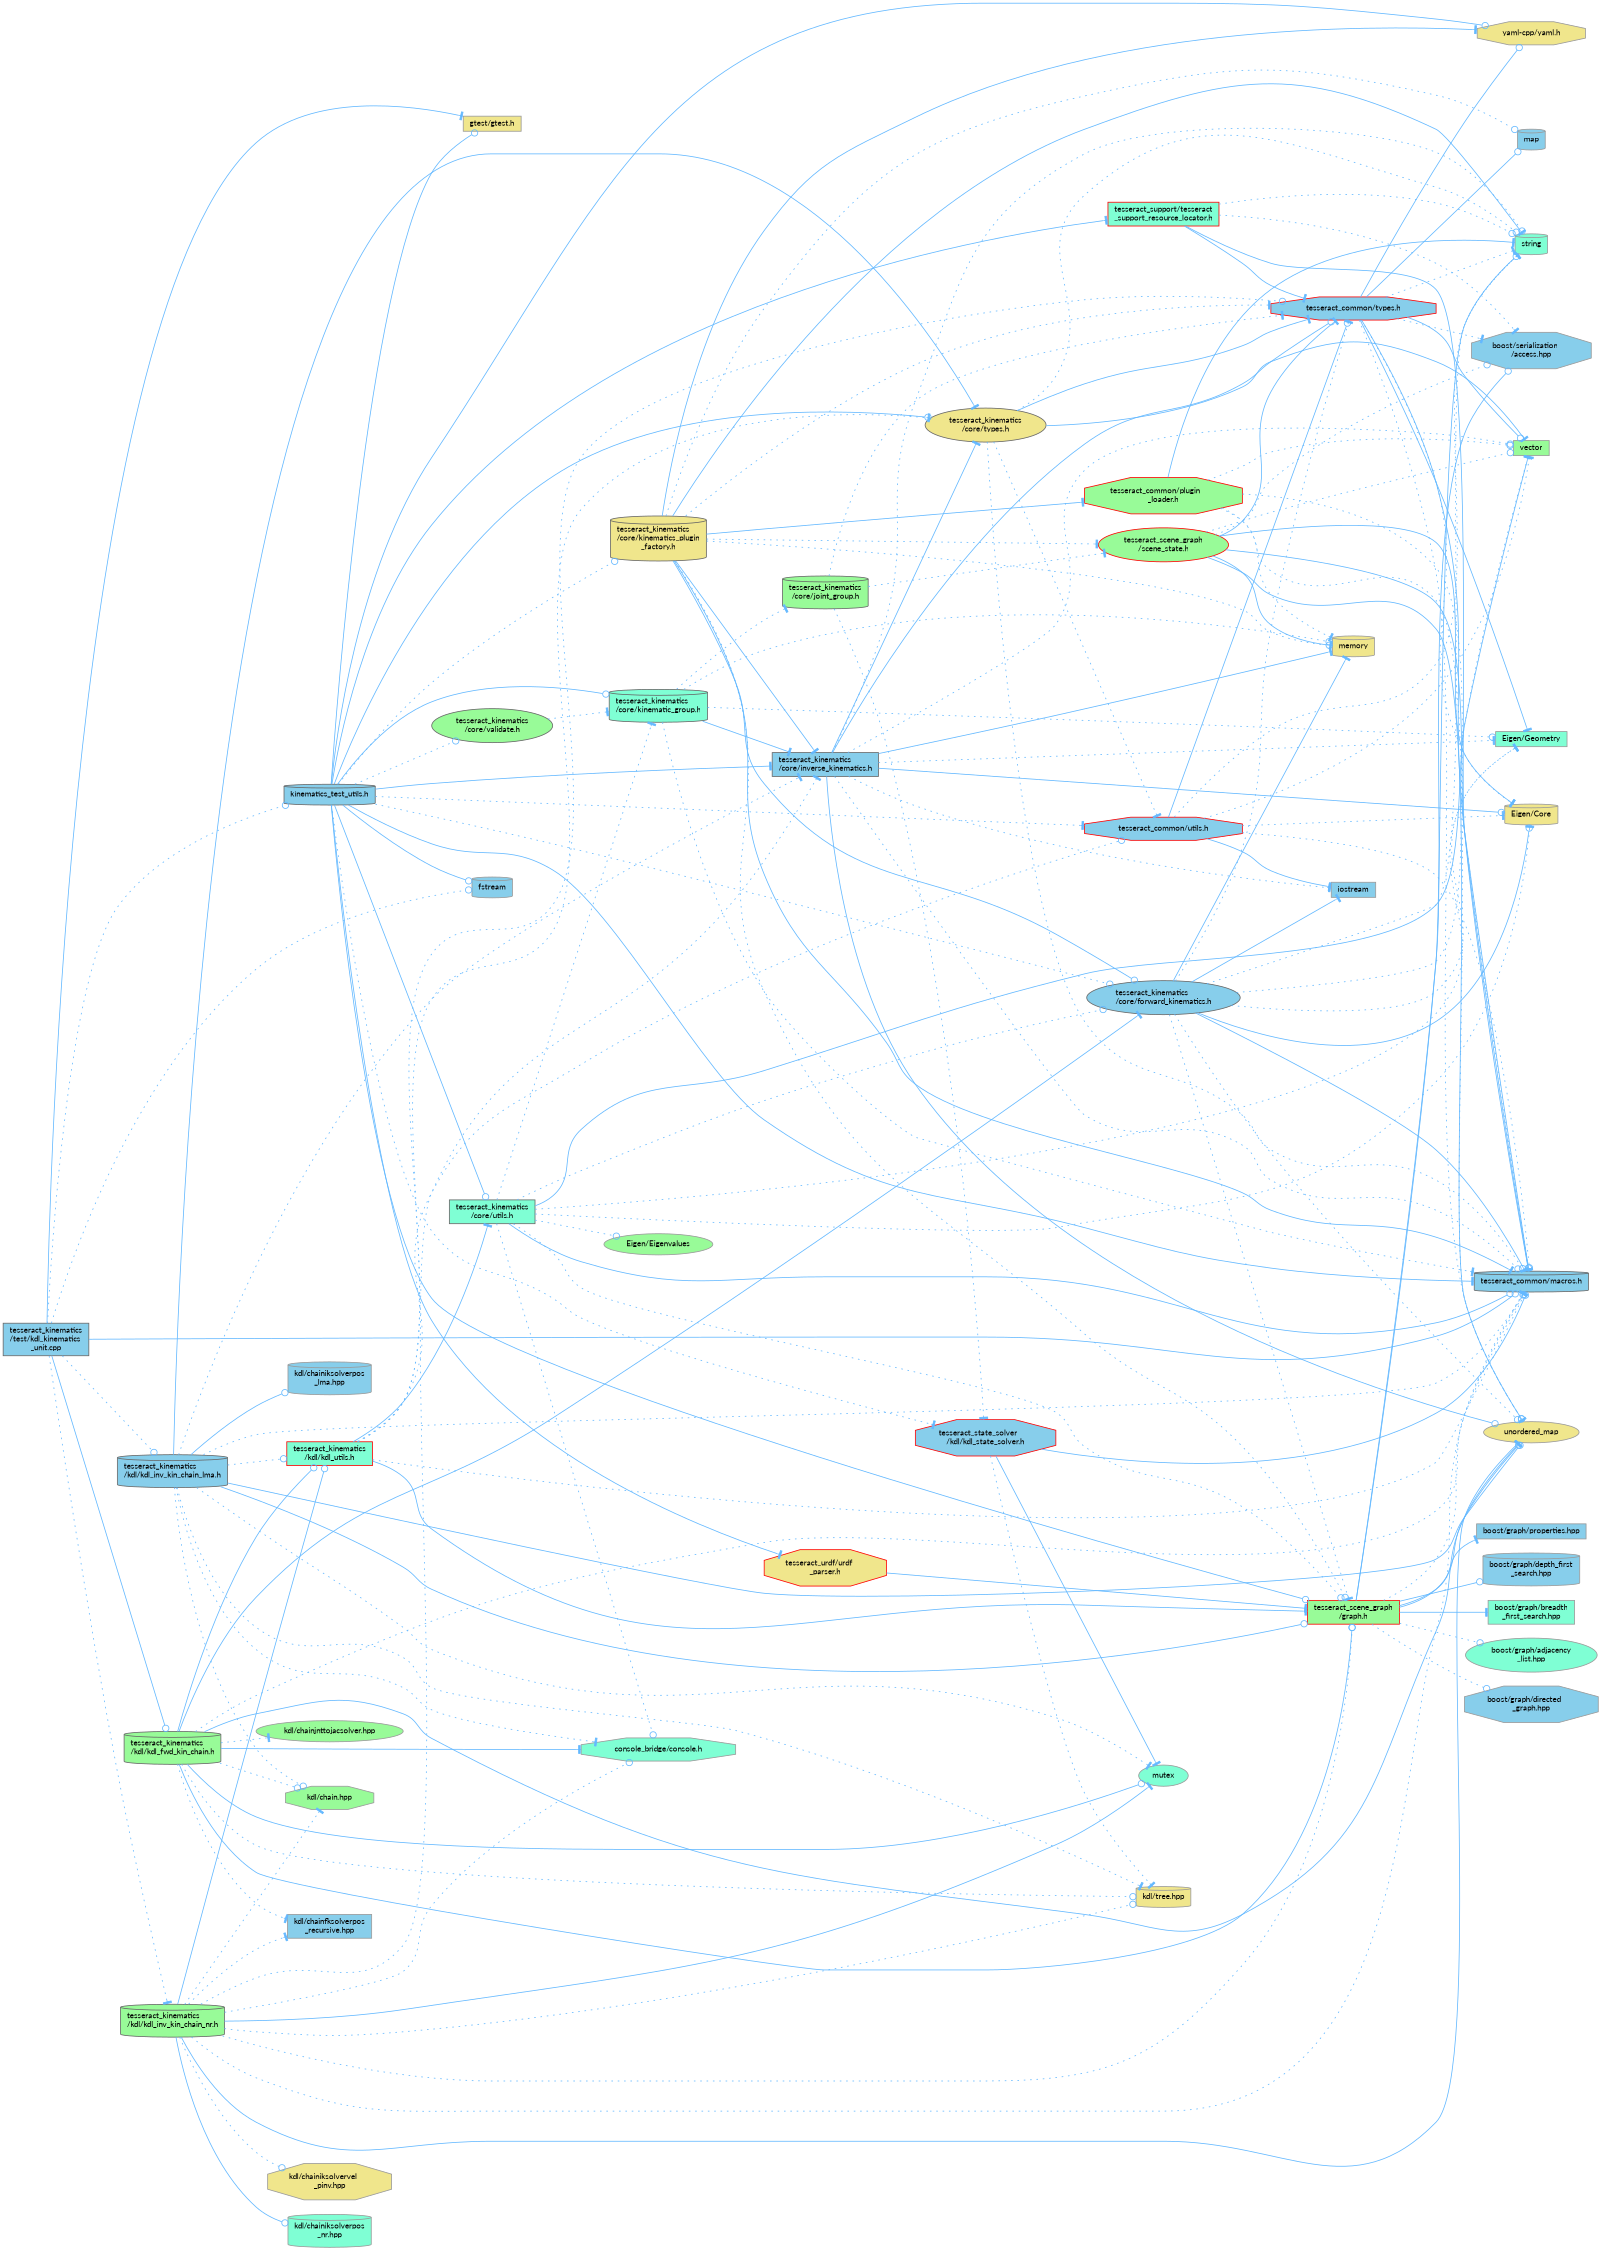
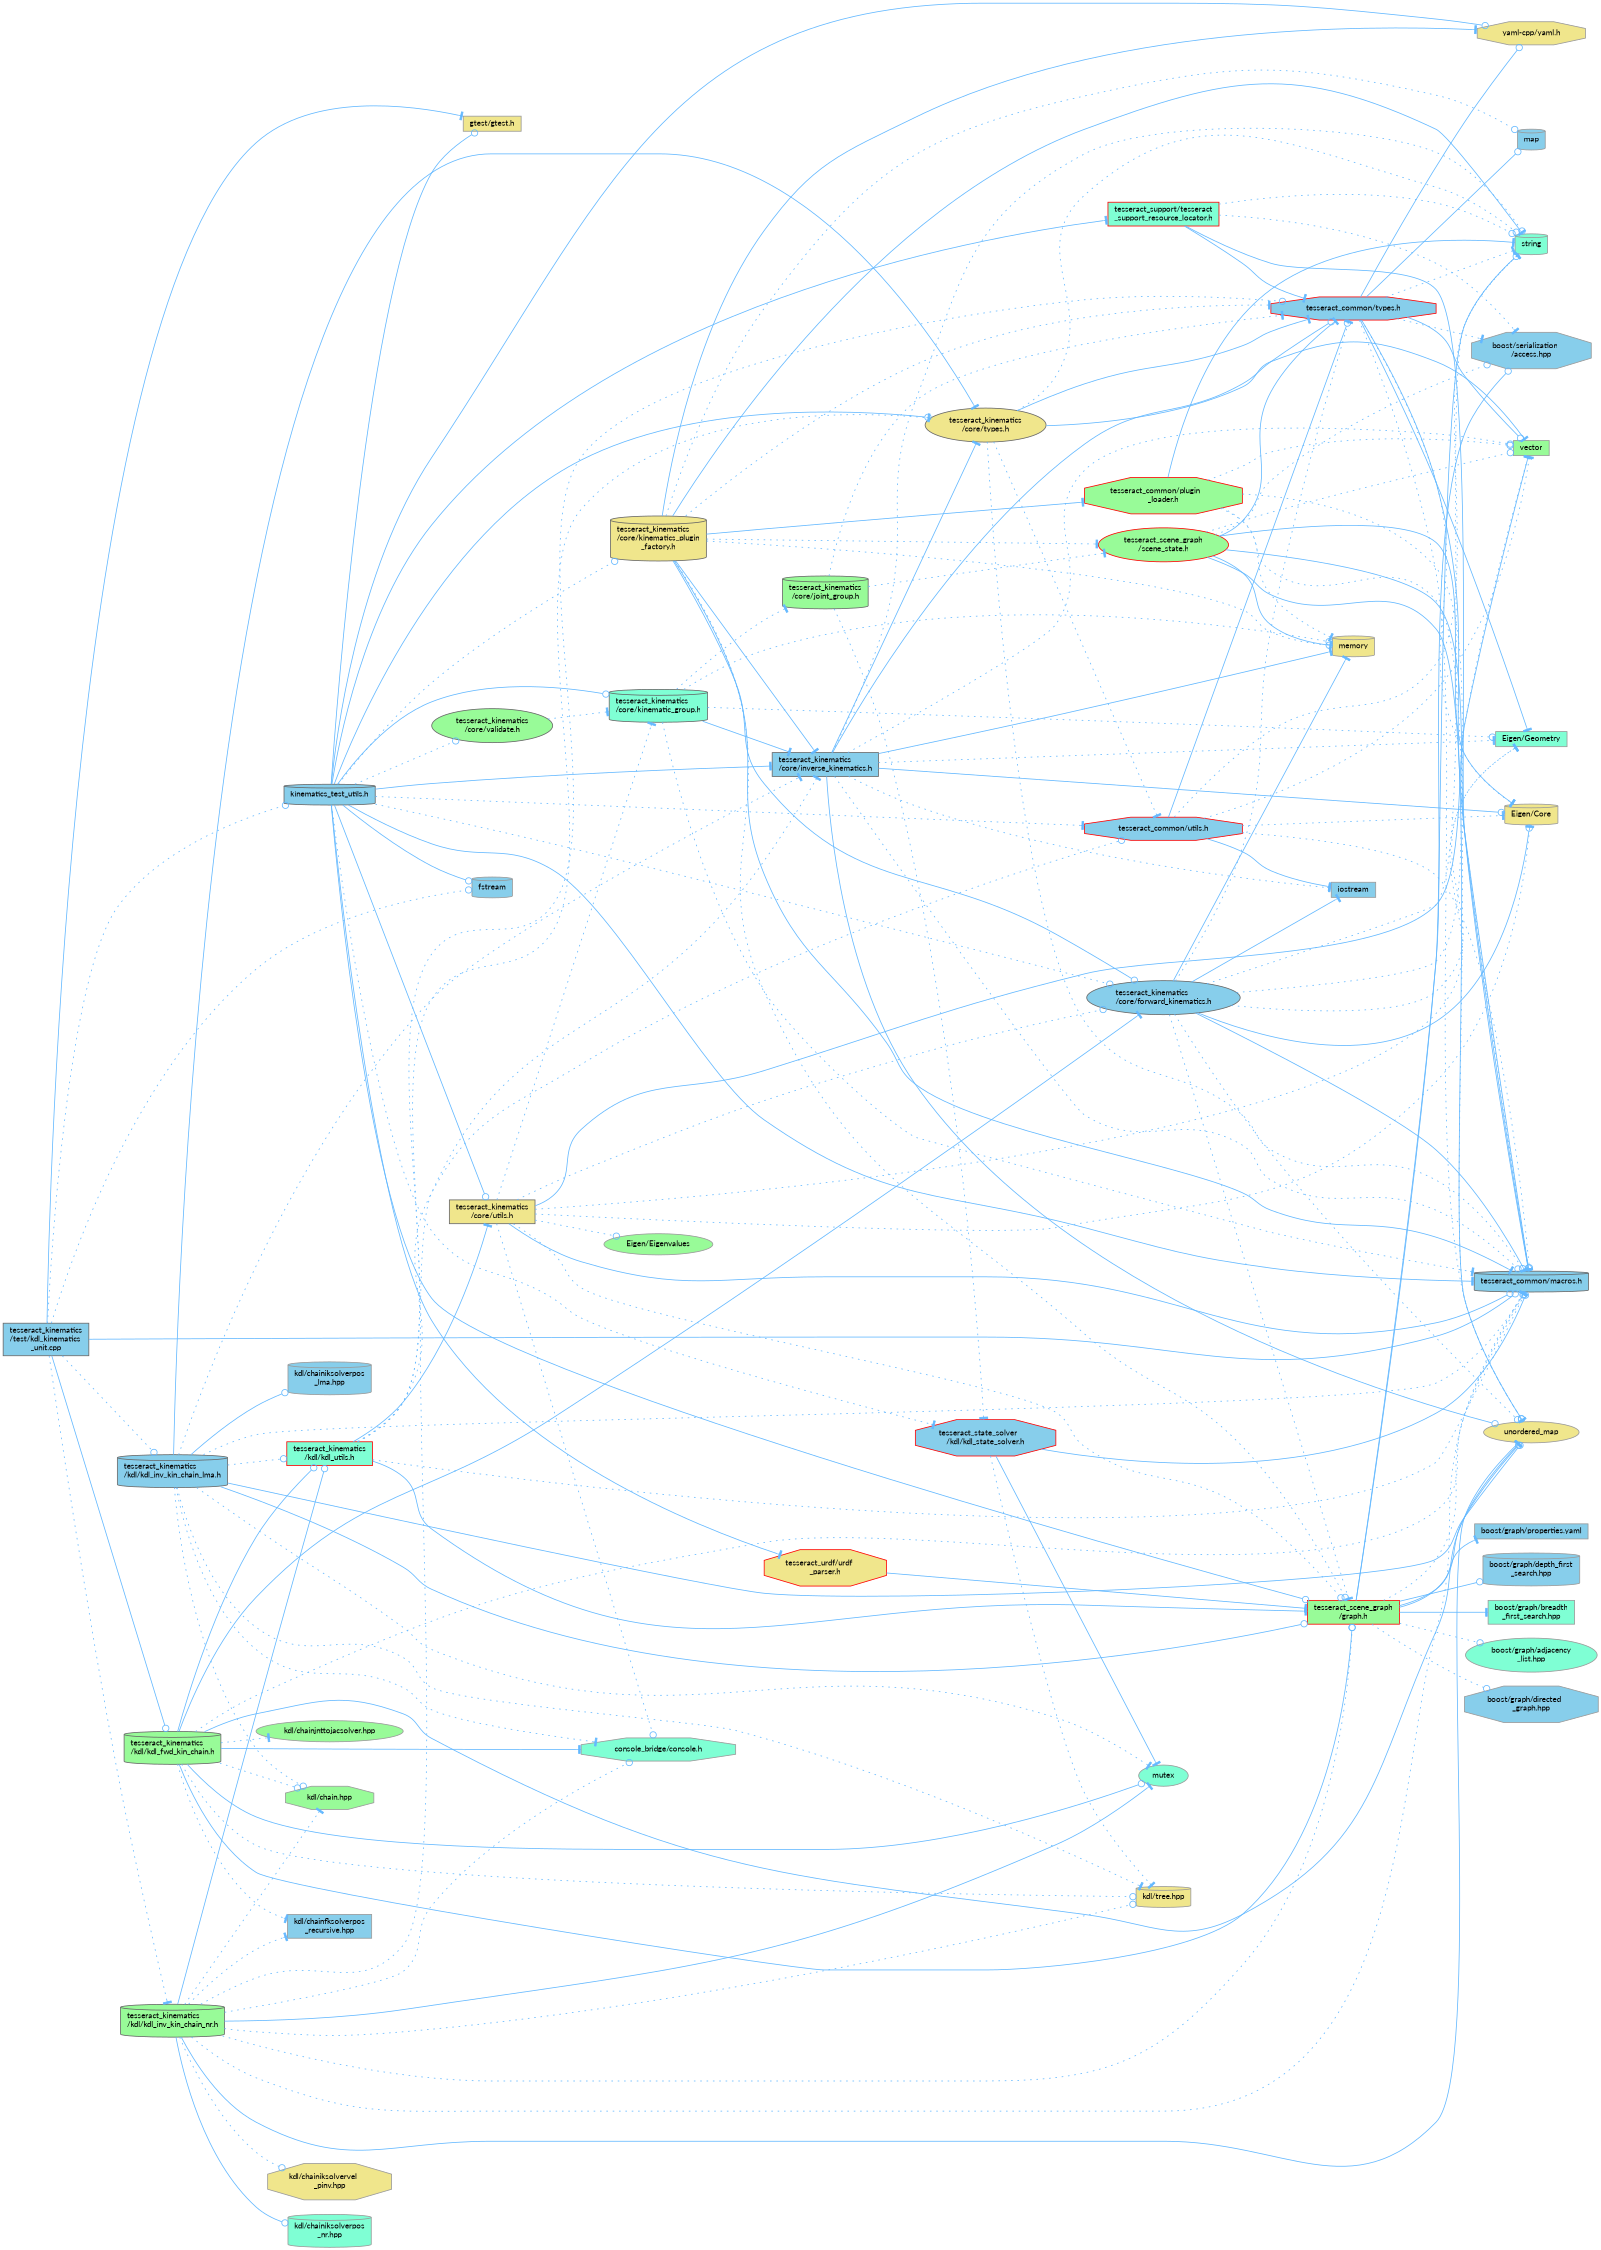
(492, 1212) -> (492, 1212)
(1531, 1531) -> (1531, 1531)
